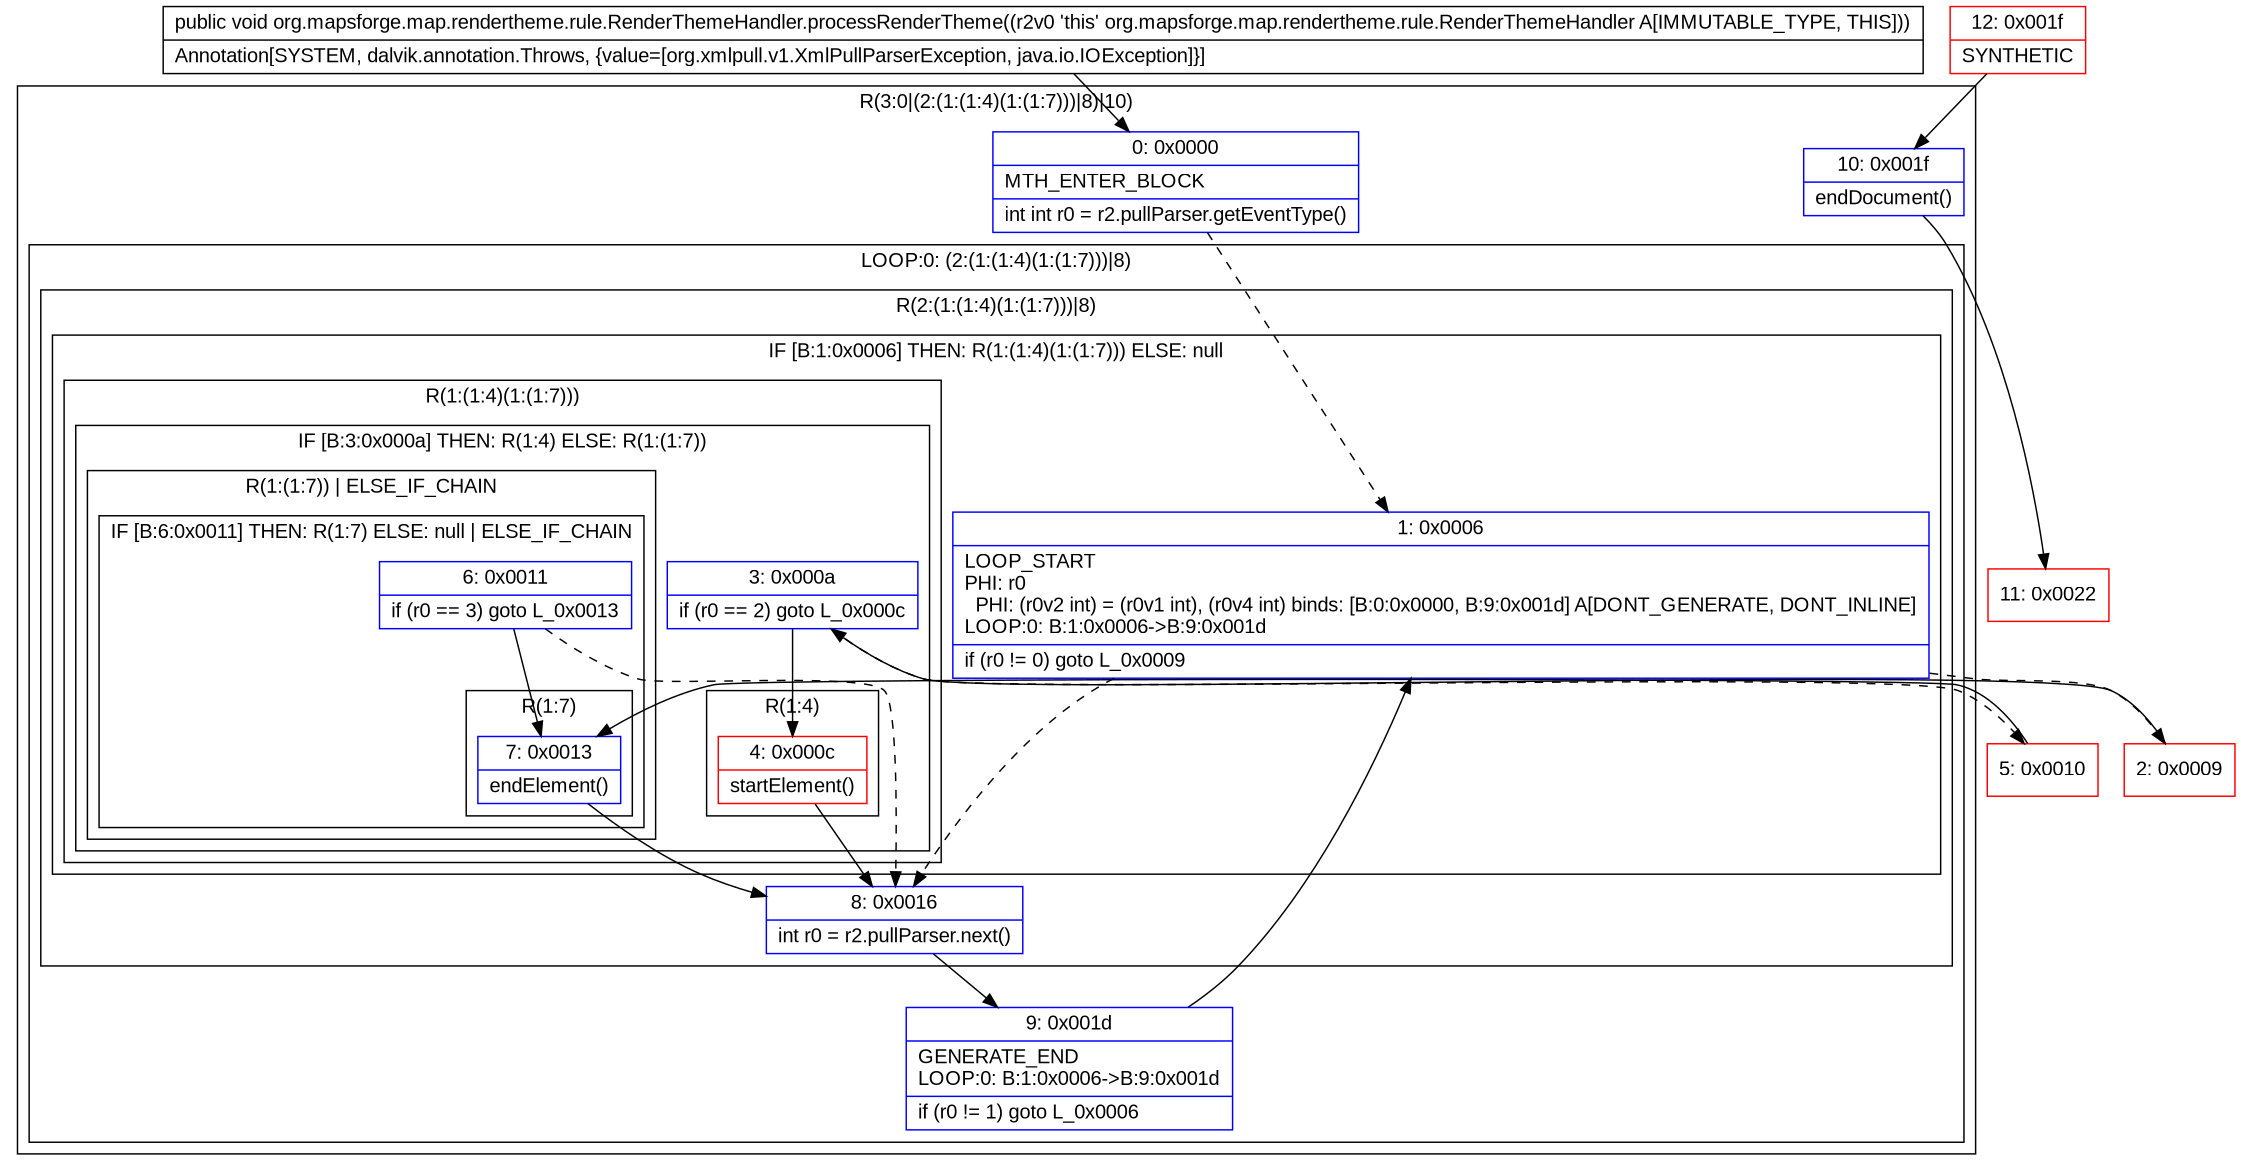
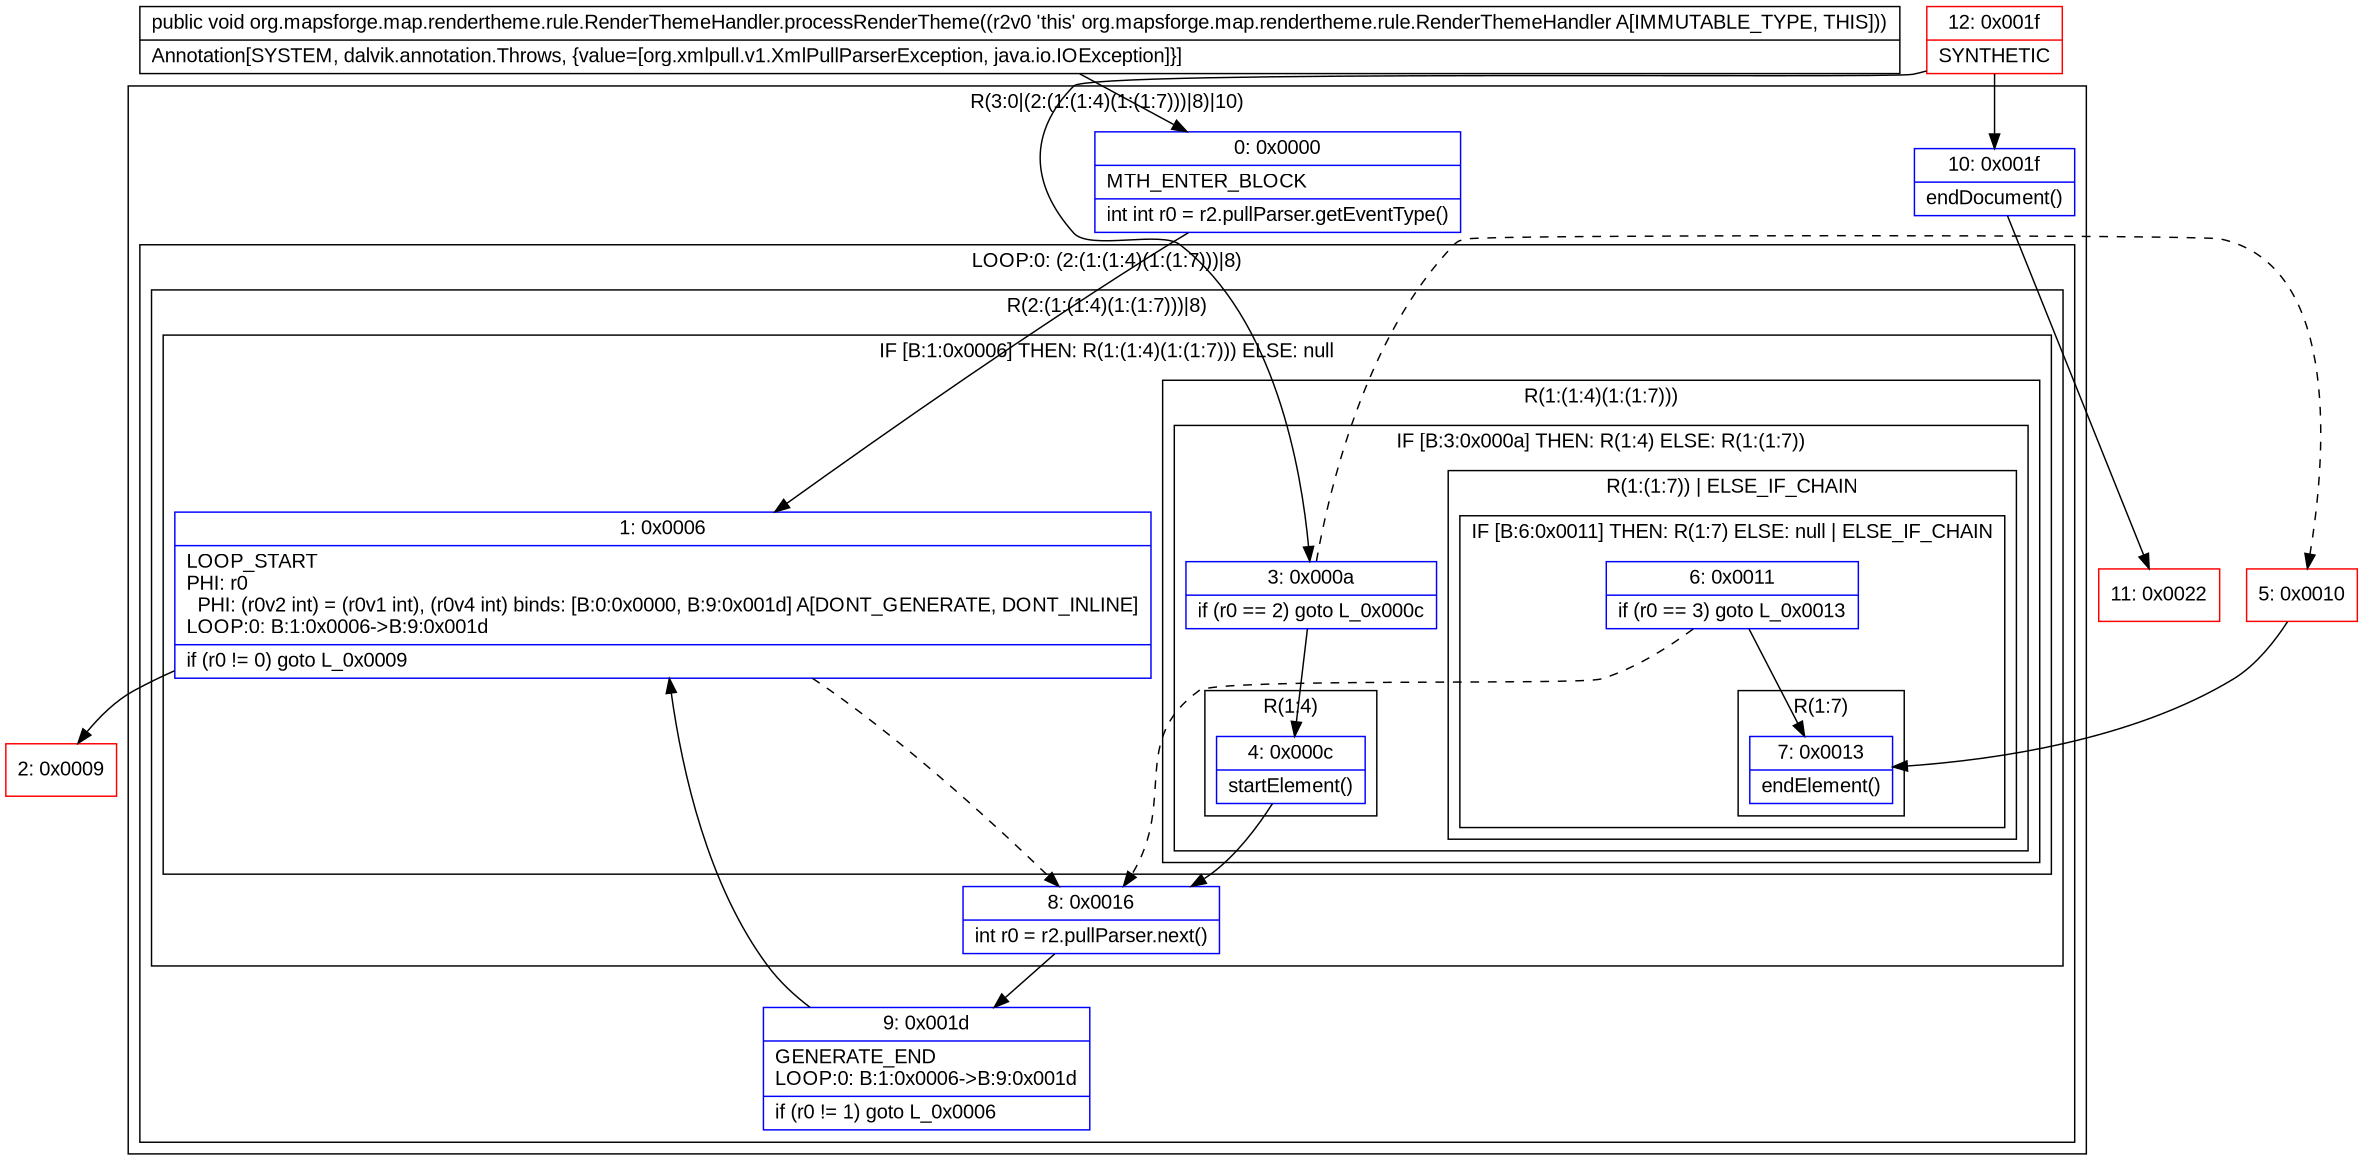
(1294, 366) -> (985, 365)
(1511, 681) -> (1268, 77)
(2052, 681) -> (118, 701)
(793, 770) -> (1291, 770)
(666, 856) -> none
